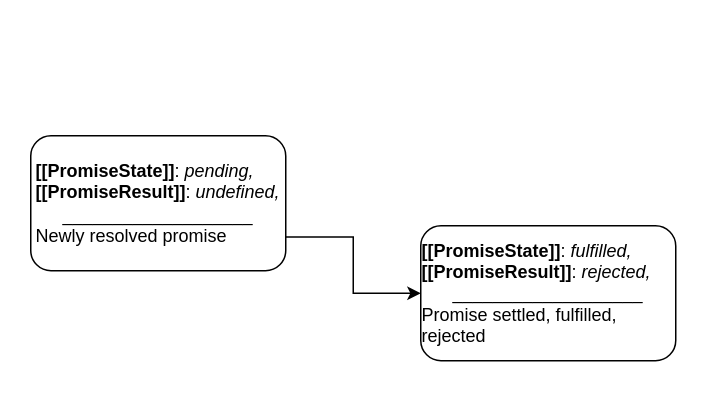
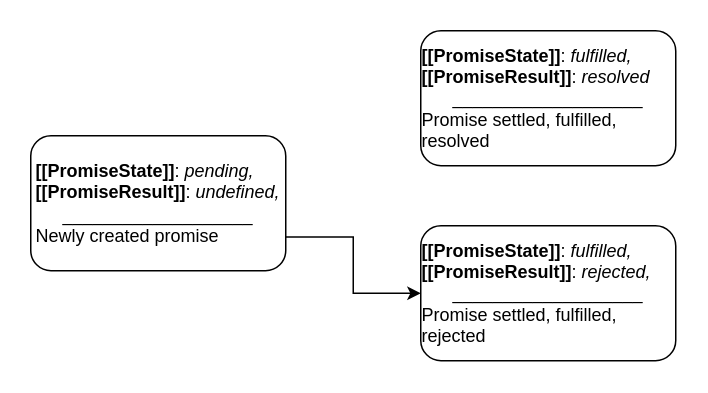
none -> (548, 98)
(158, 203) -> (158, 203)
